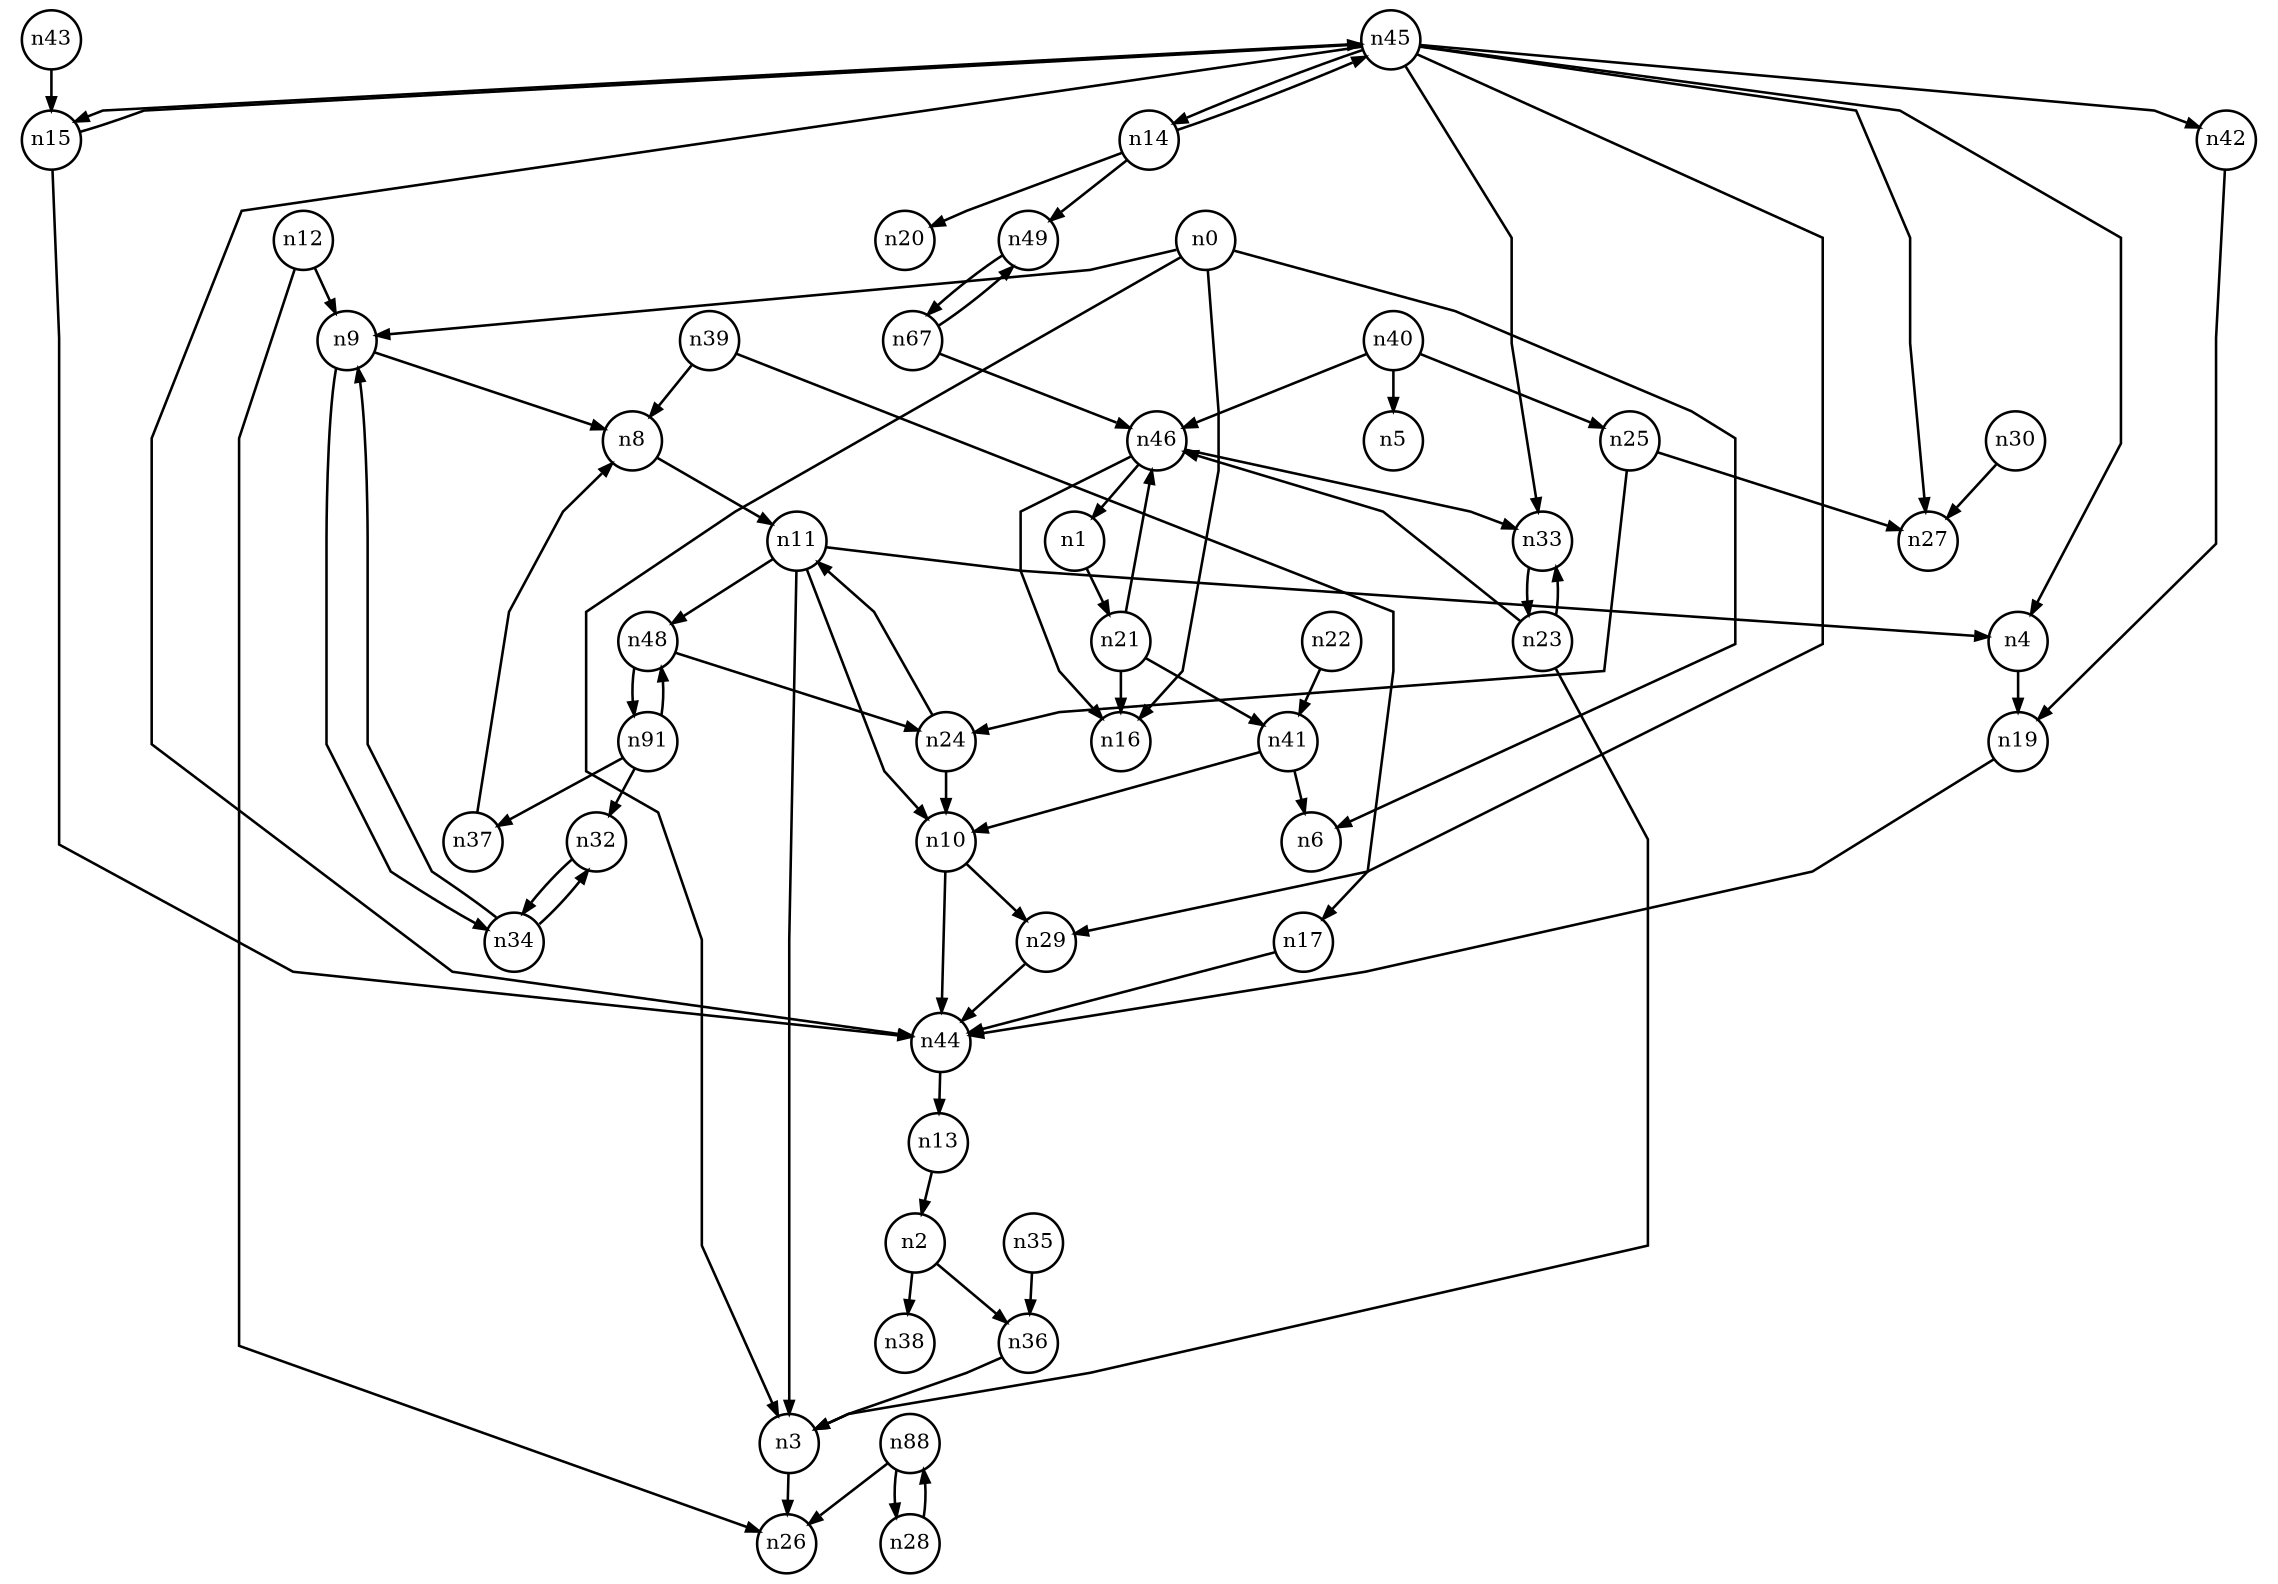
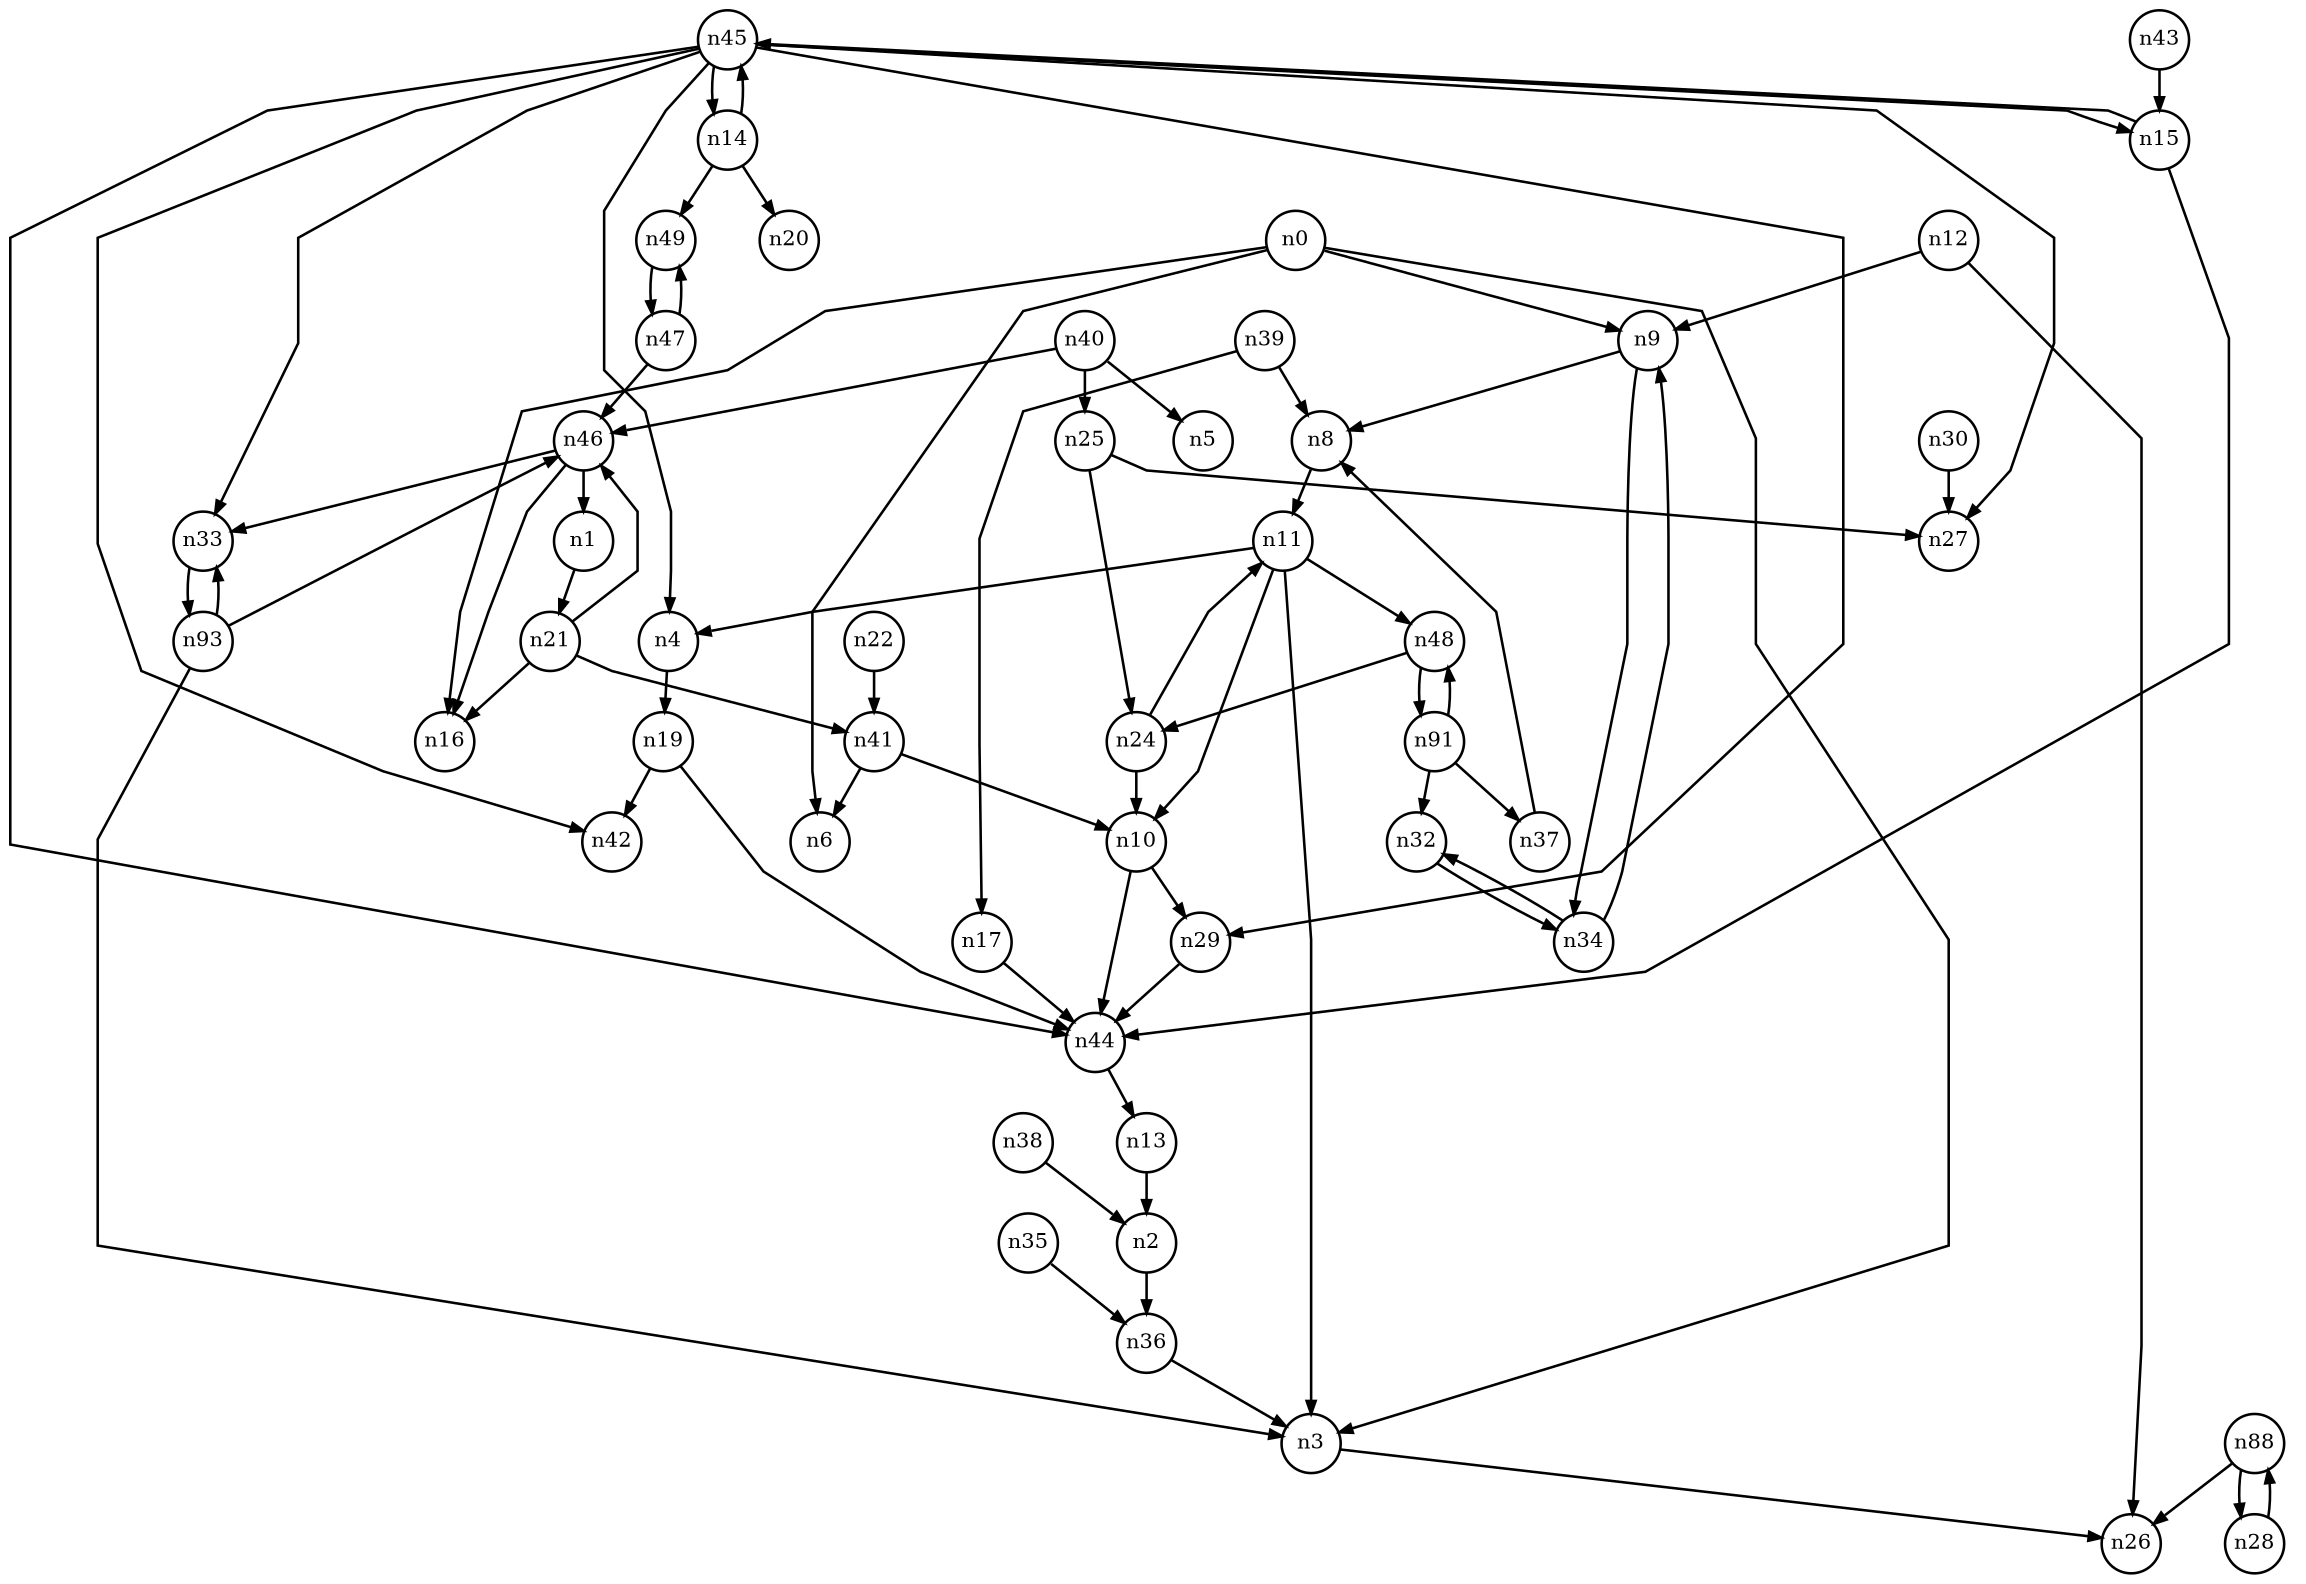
(913, 341) -> (666, 341)
(2216, 475) -> (641, 786)
(1542, 641) -> (203, 641)
(911, 1286) -> (1079, 1189)
